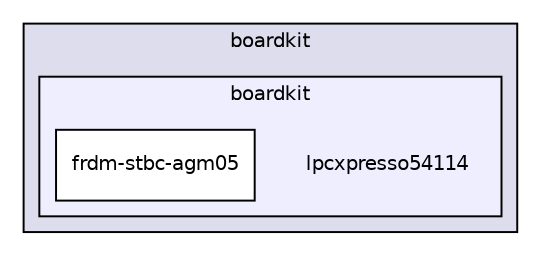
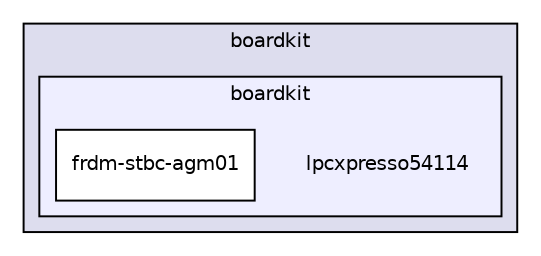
(155, 165) -> (155, 165)
